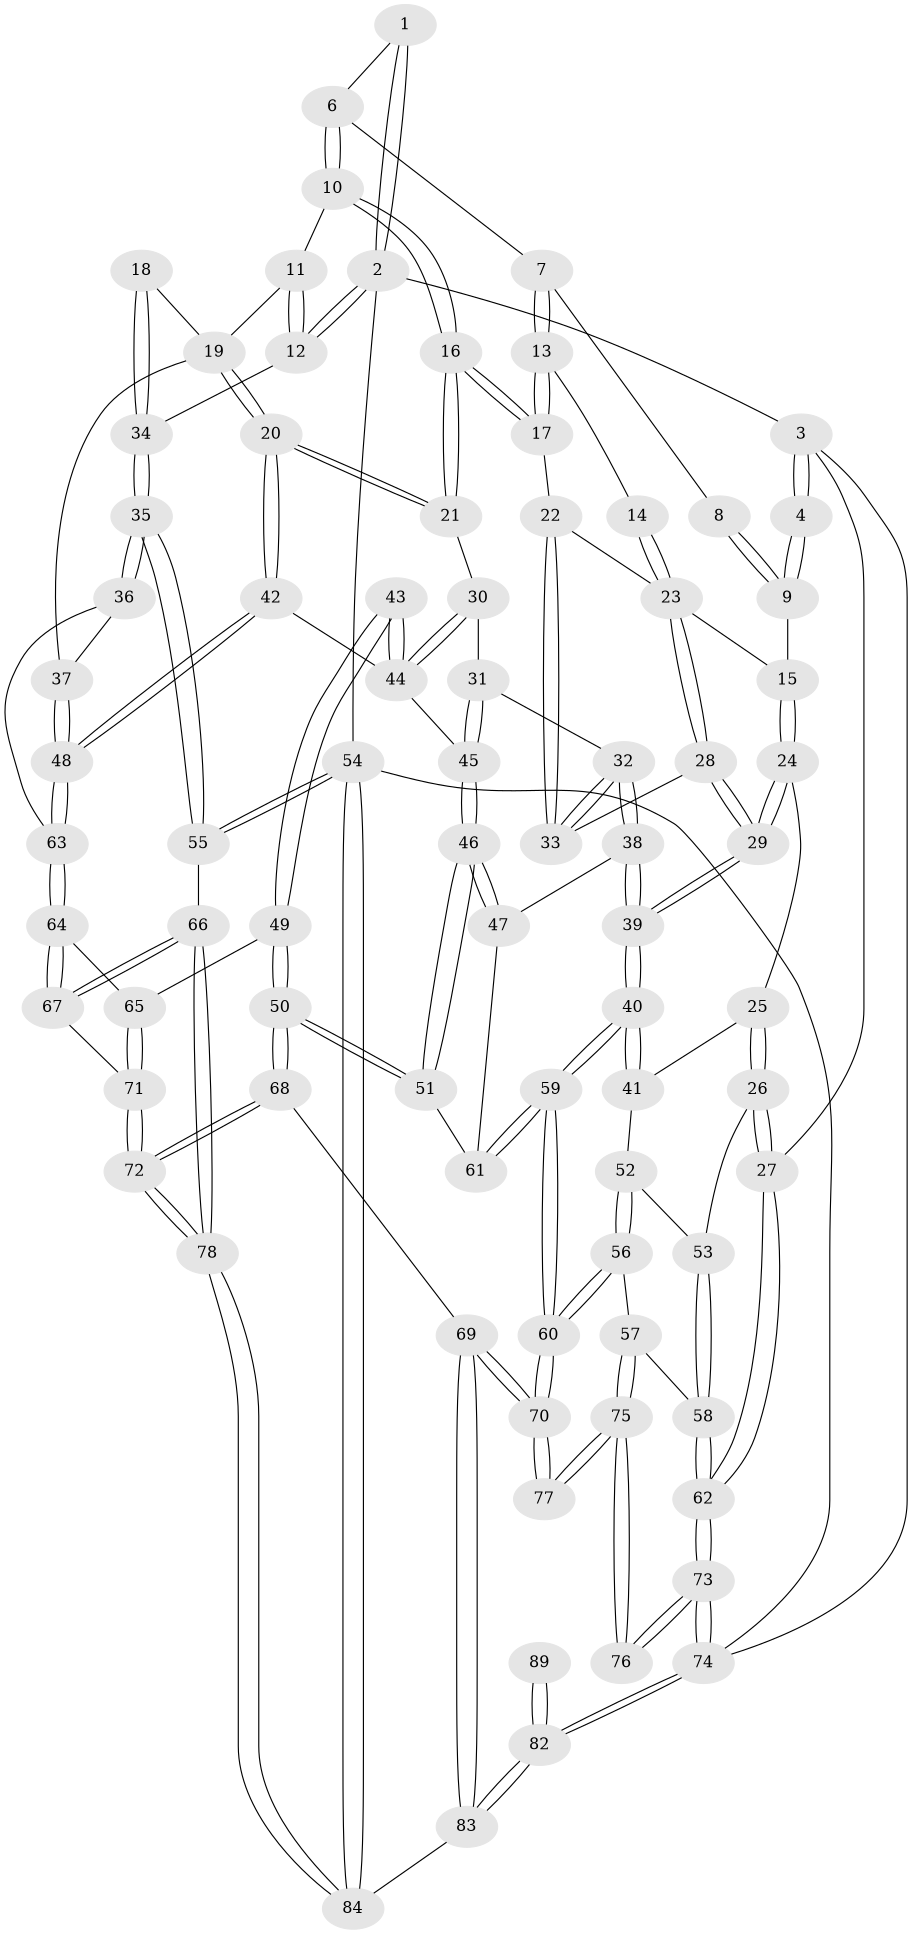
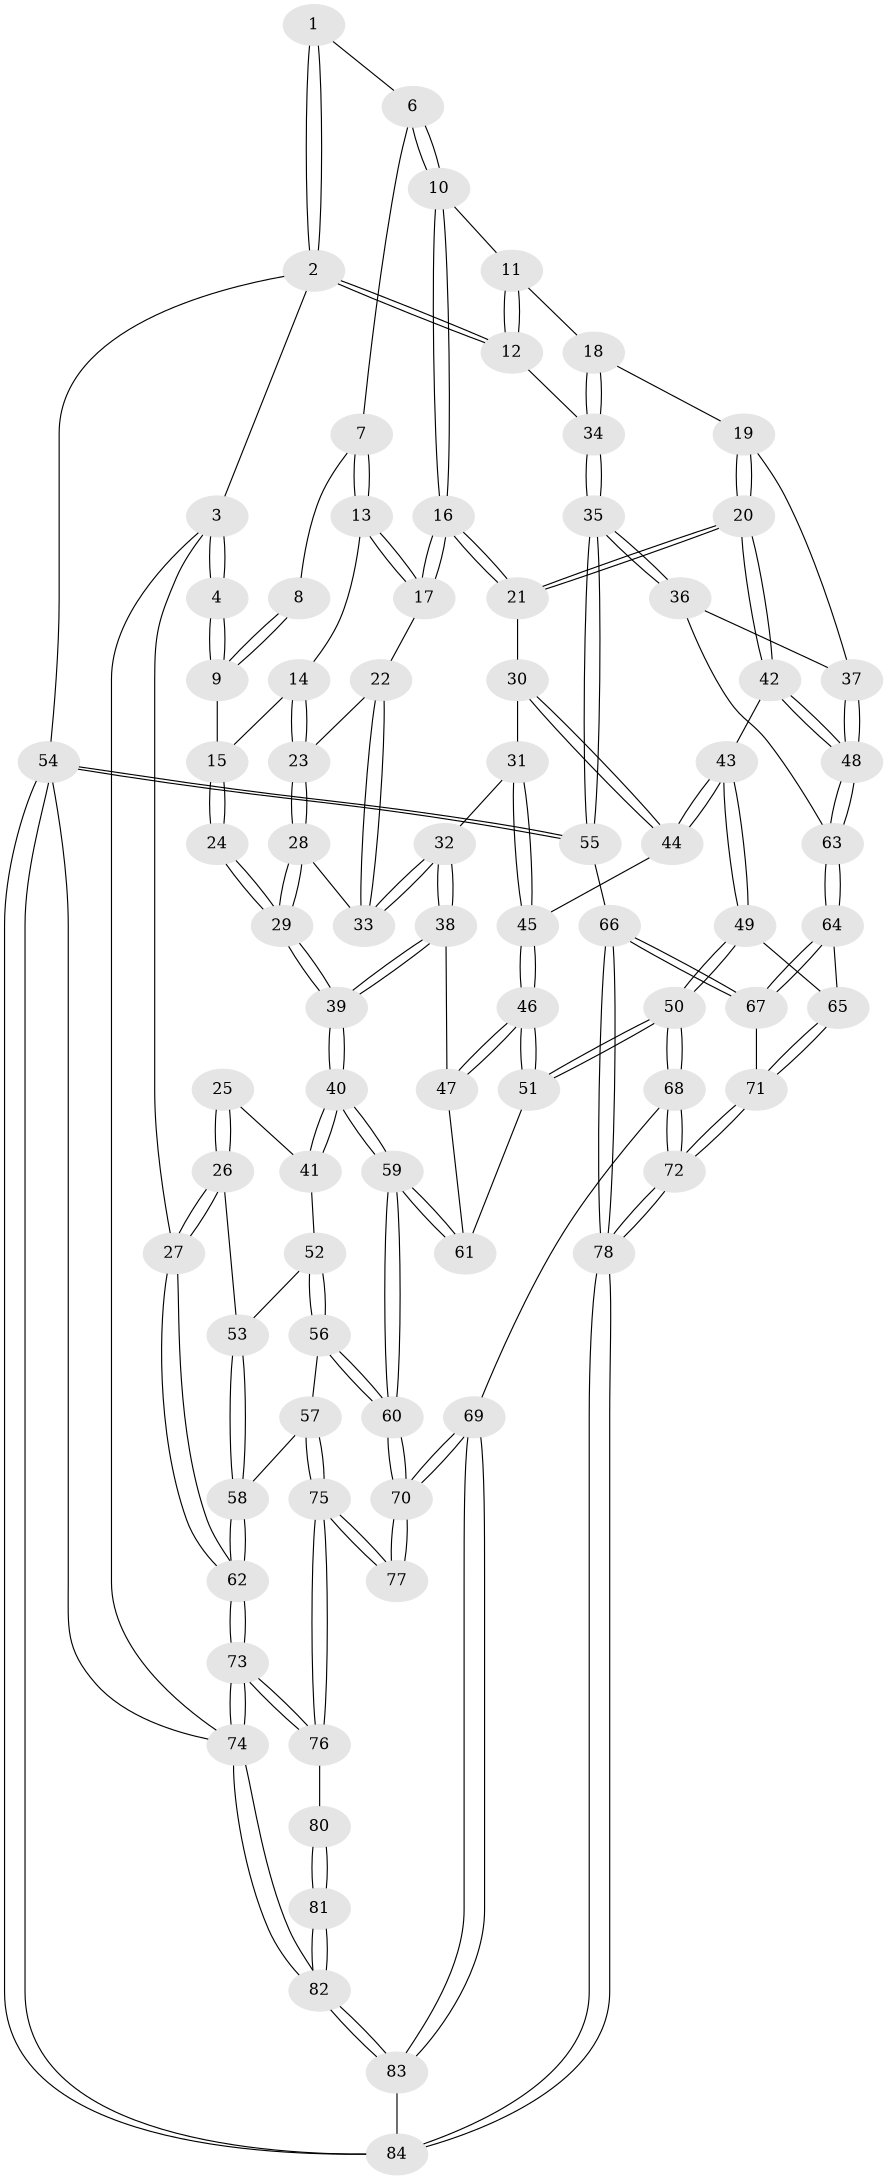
(255, 312) -> (553, 312)
(334, 639) -> (752, 715)
(730, 639) -> (258, 721)
(795, 887) -> none
(540, 1663) -> (320, 1909)
none -> (320, 1827)
